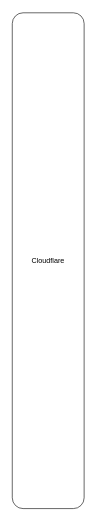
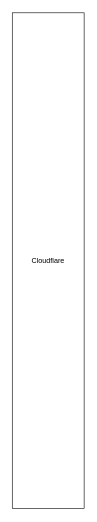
(48, 261) -> (48, 261)
